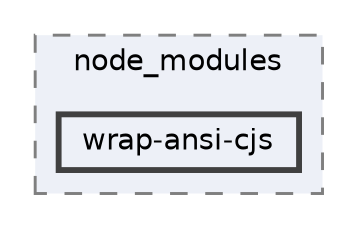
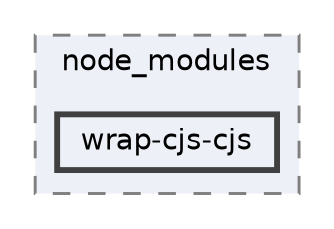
(179, 142) -> (167, 142)
